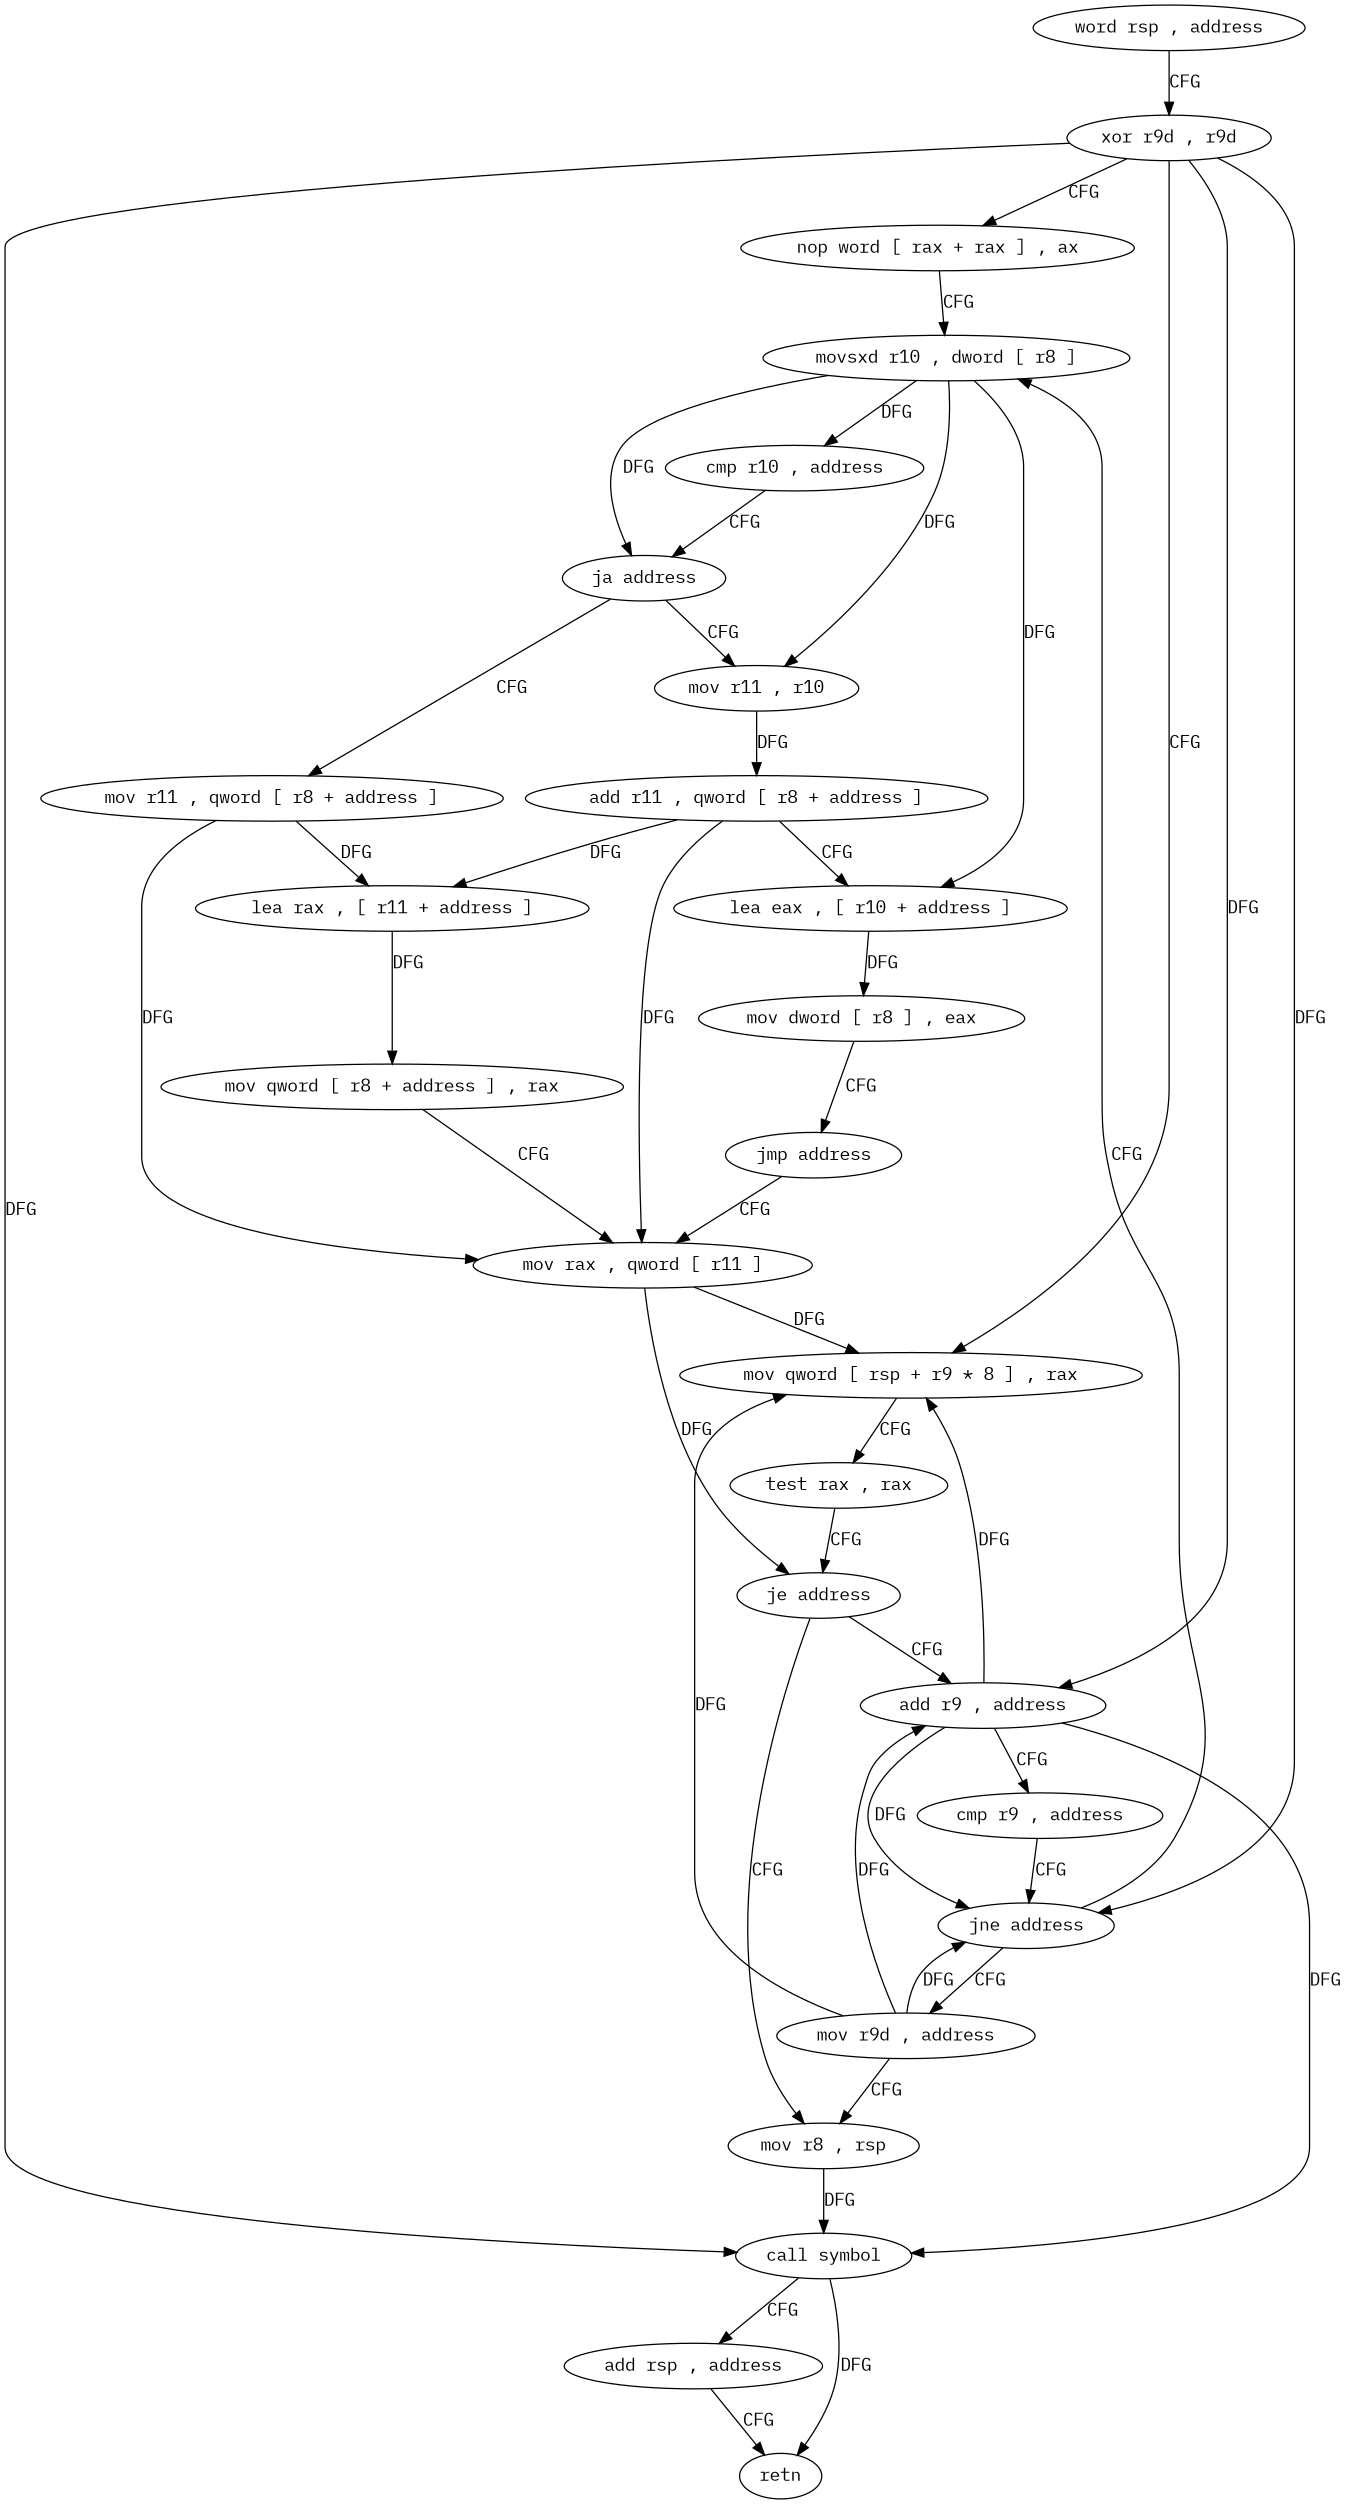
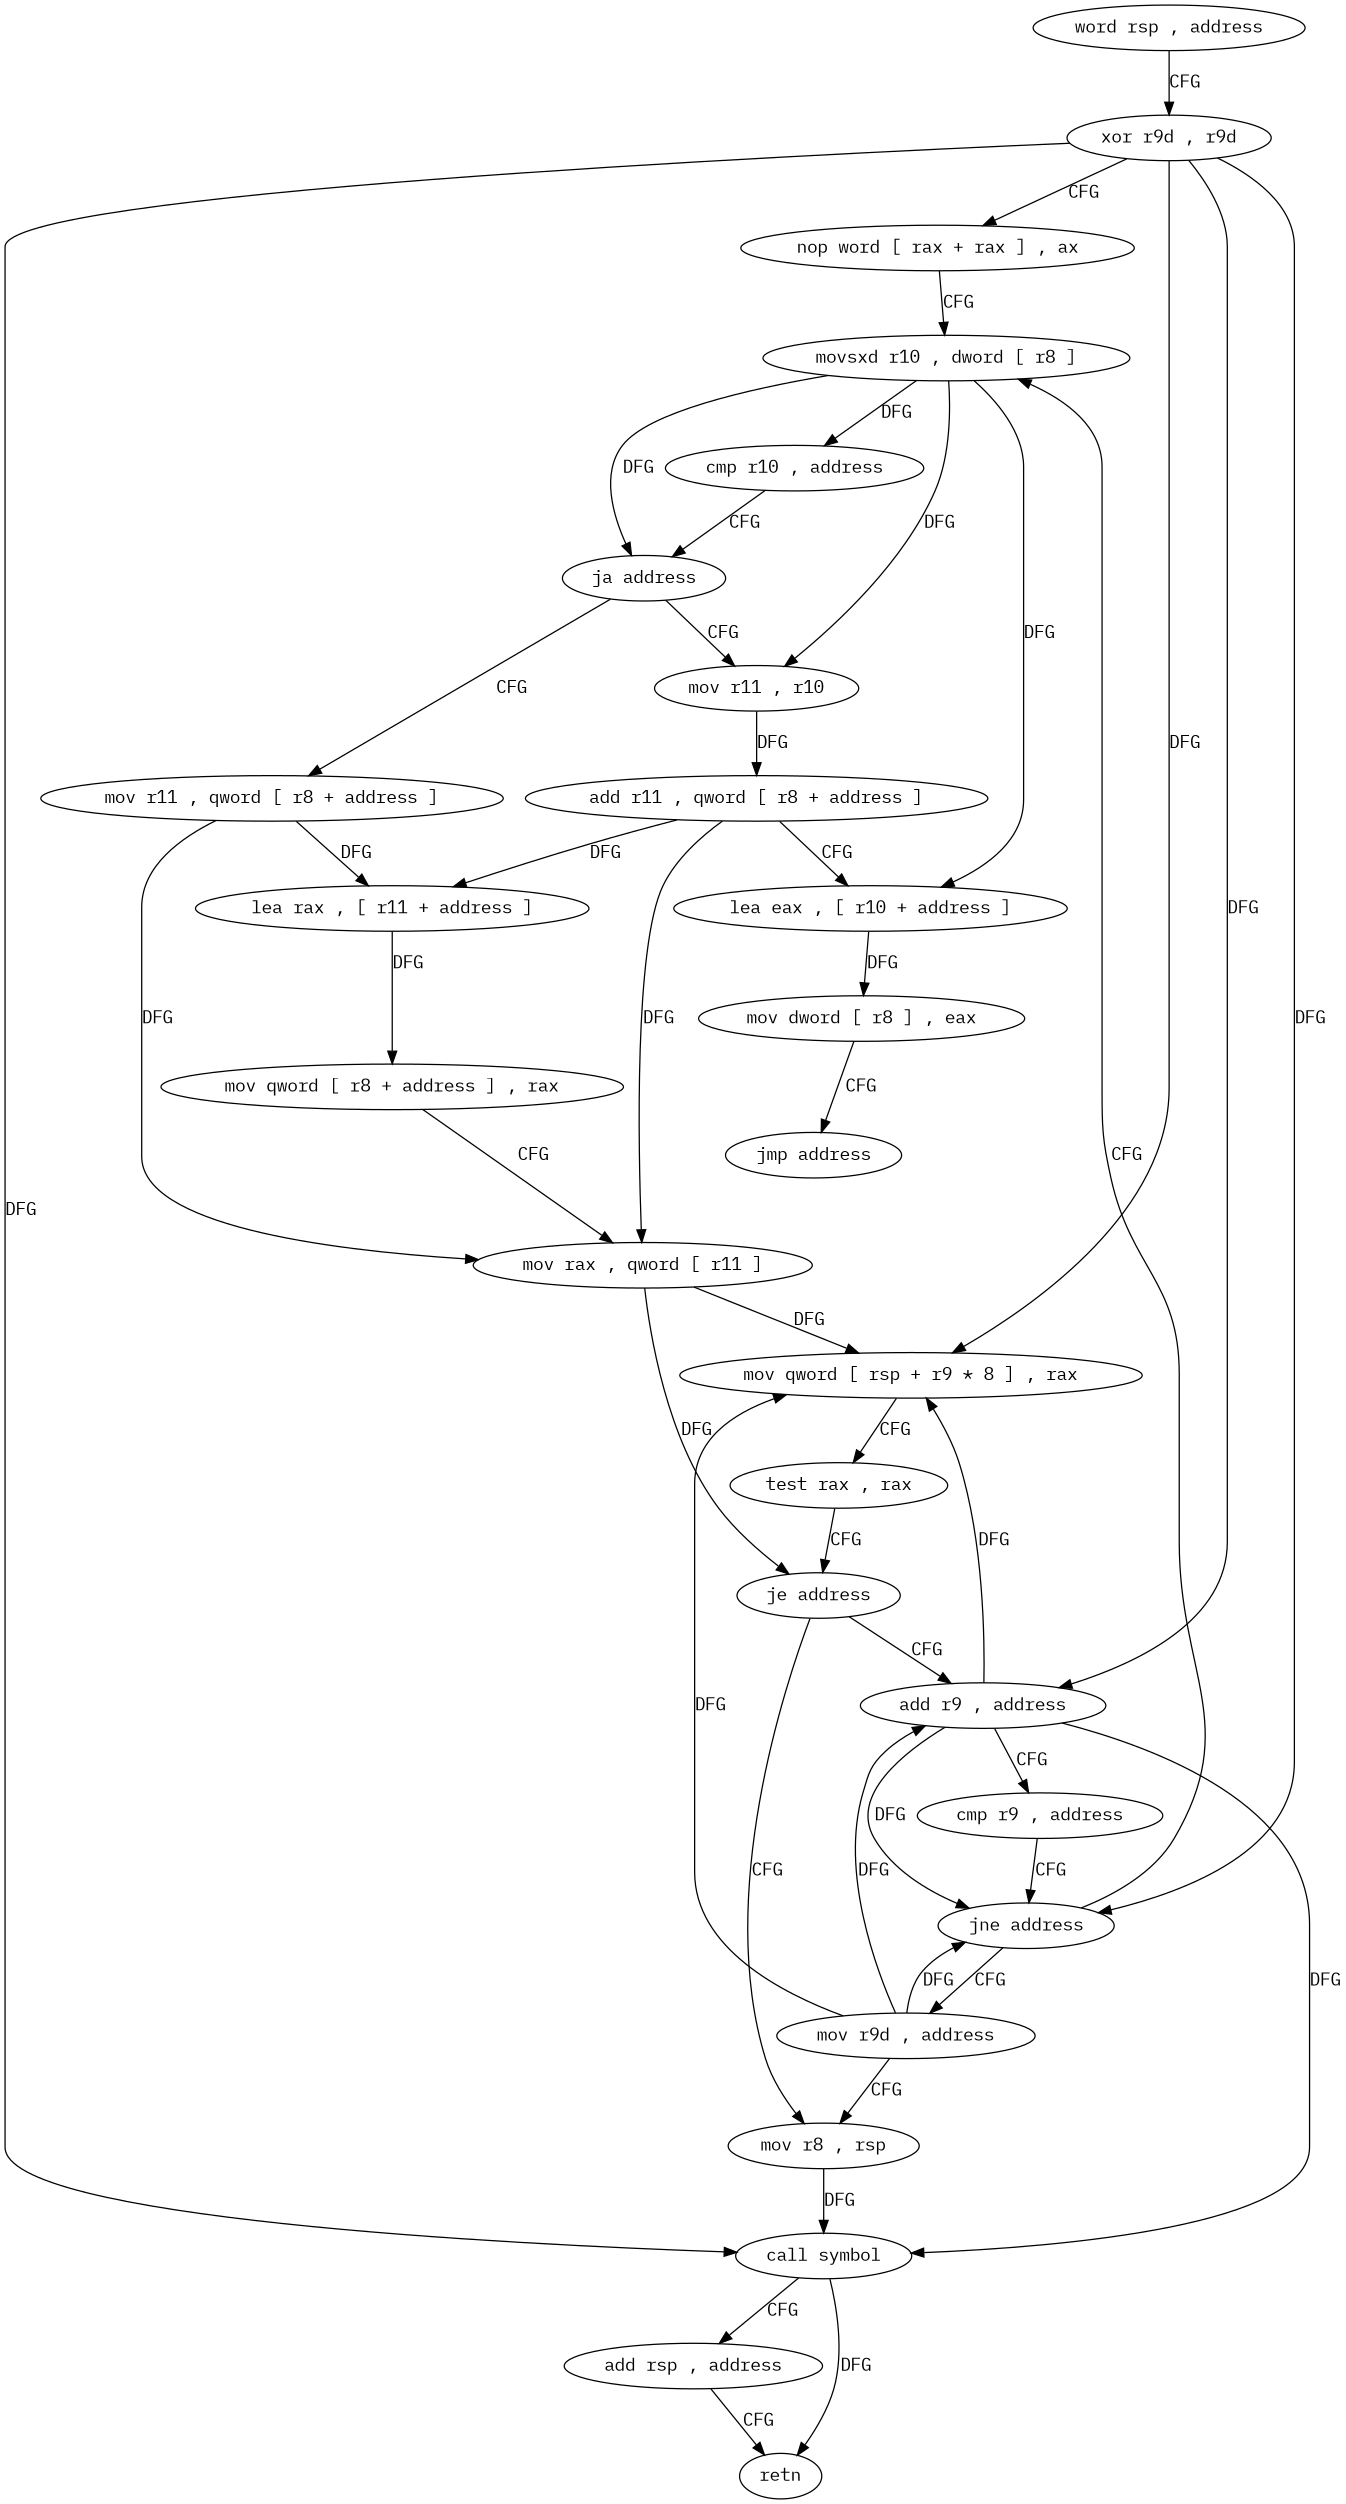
(1185, 743) -> (1185, 743)
(734, 1206) -> none
